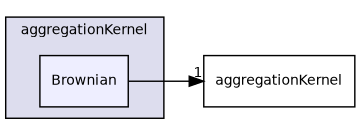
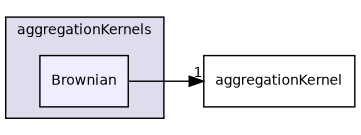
(85, 31) -> (85, 31)
